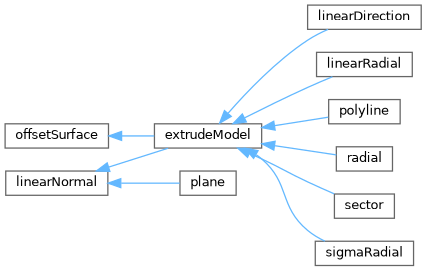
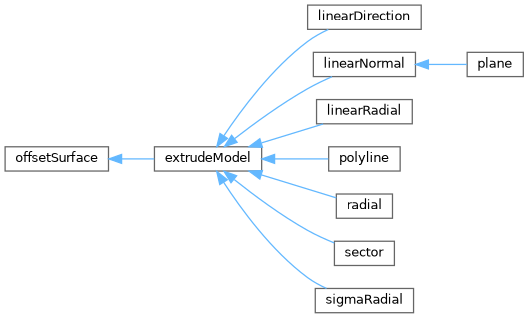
(138, 158) -> (282, 105)
